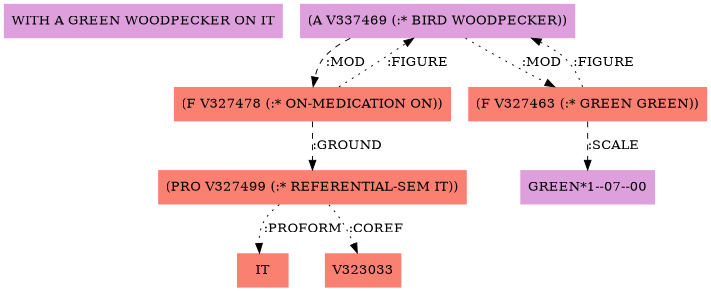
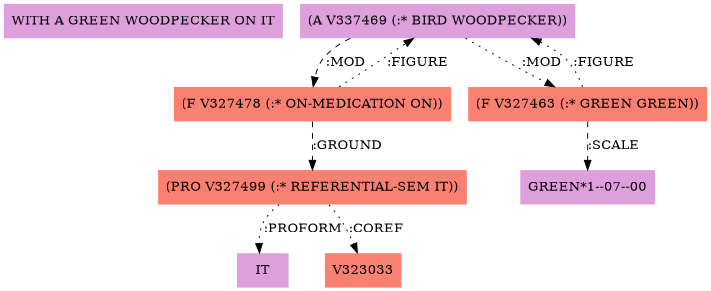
(263, 270) -> (263, 270)
